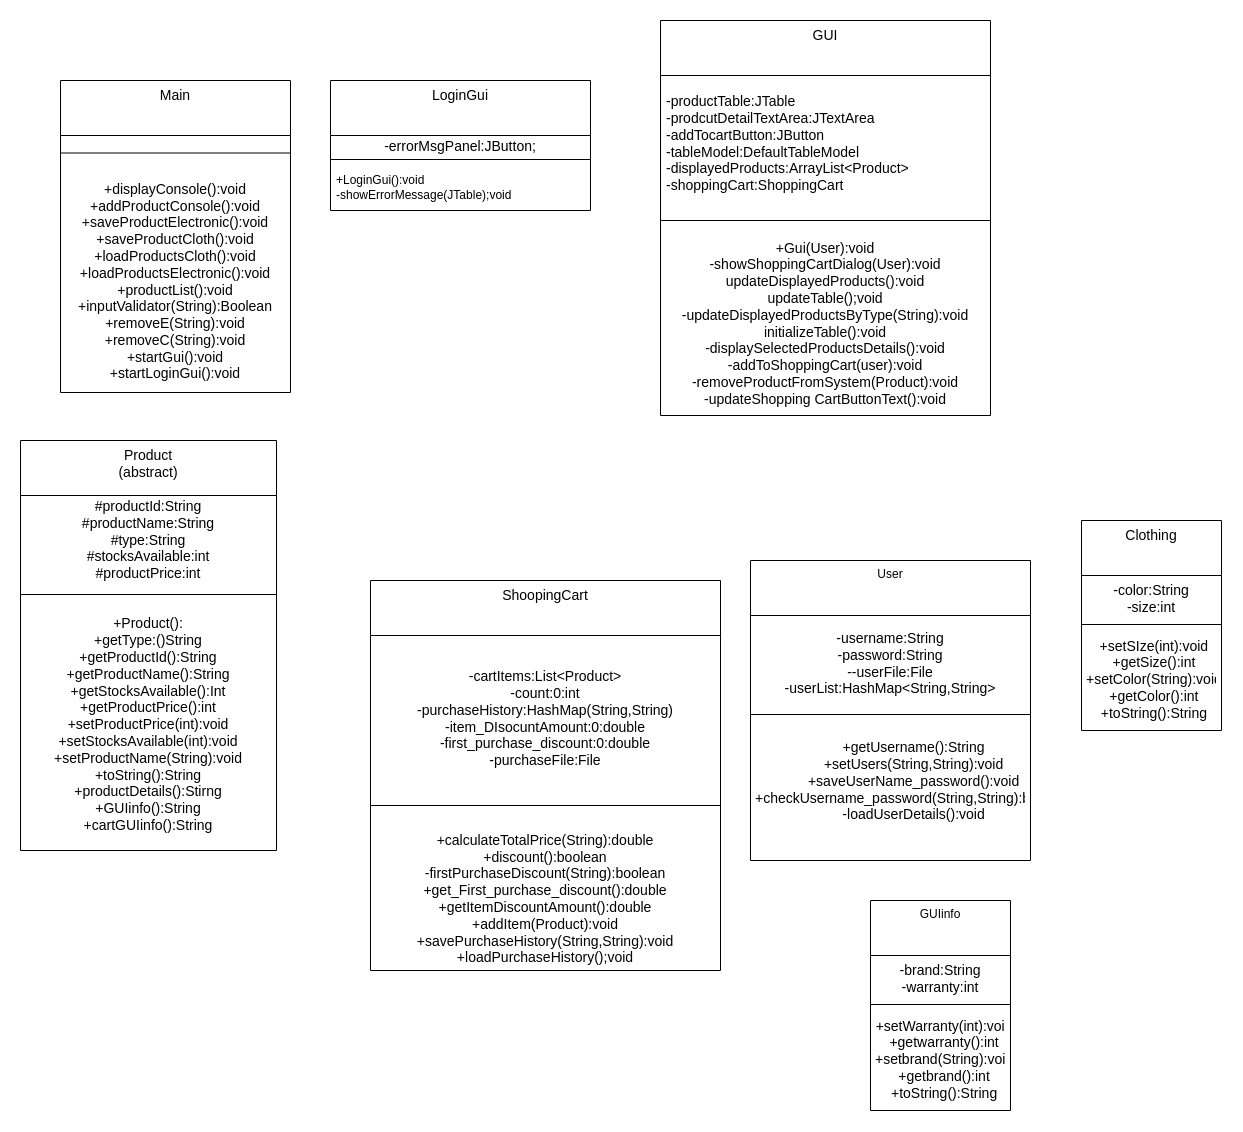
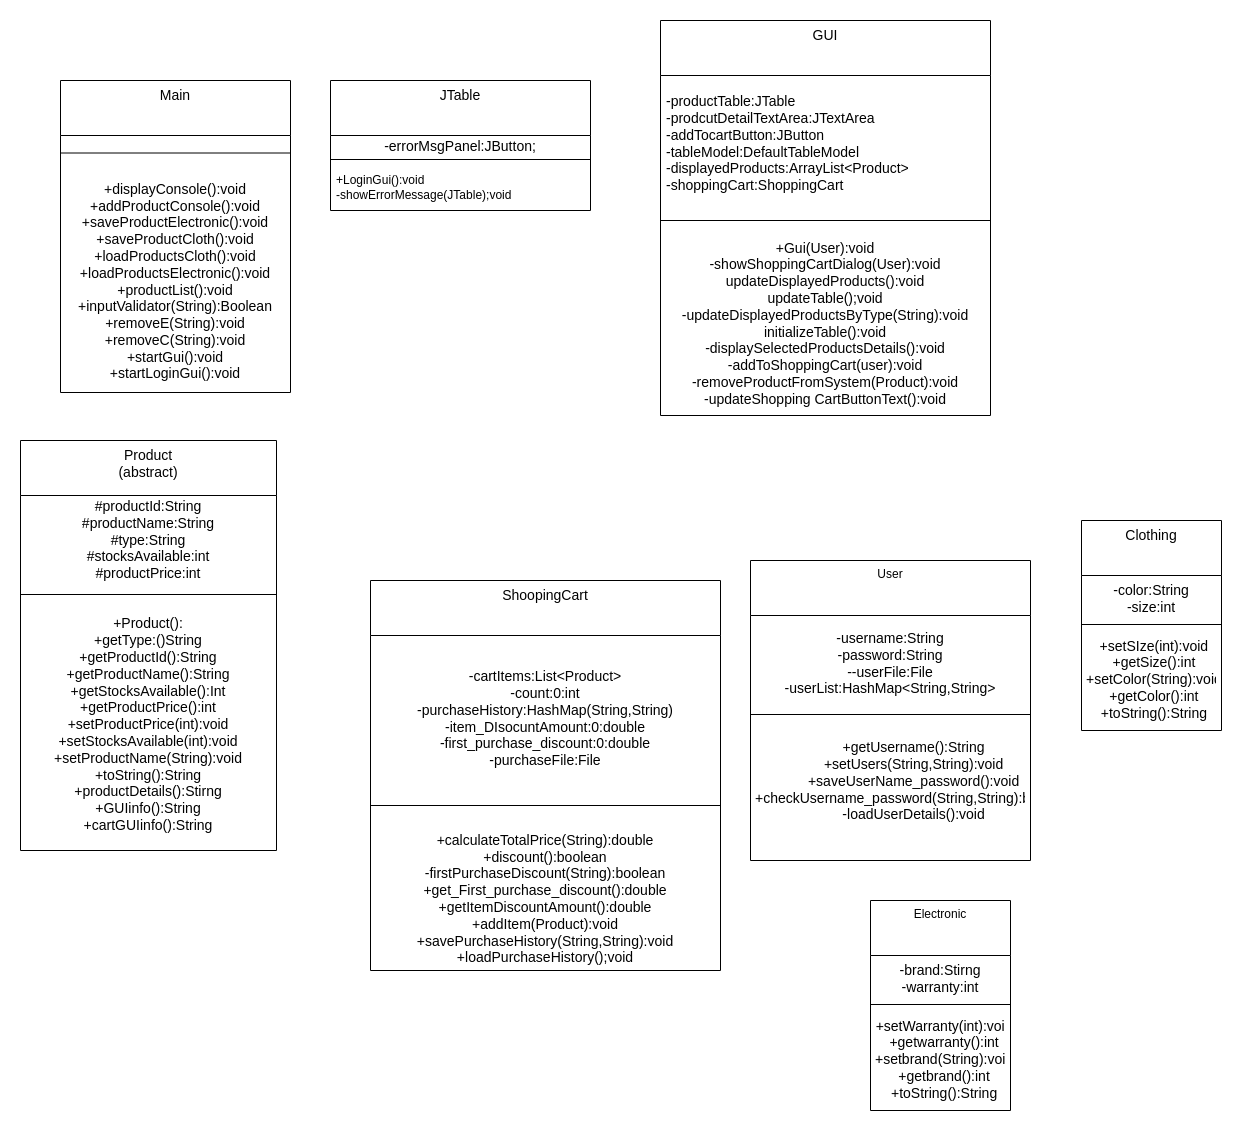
(461, 95) -> (461, 95)
(941, 915) -> (941, 915)
(941, 979) -> (941, 979)
